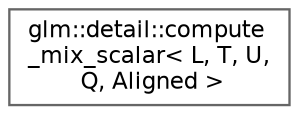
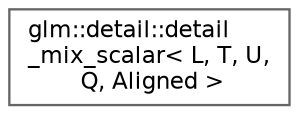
(149, 57) -> (149, 57)
